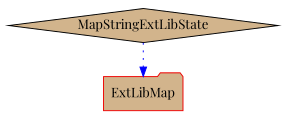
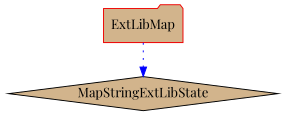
(143, 55) -> (143, 55)
